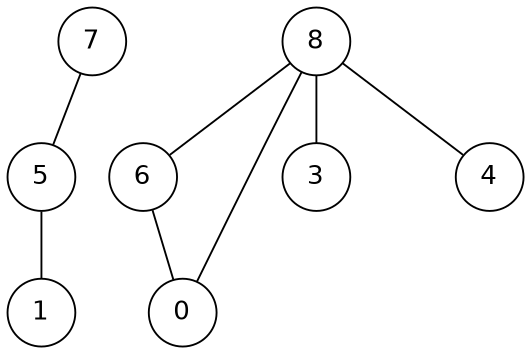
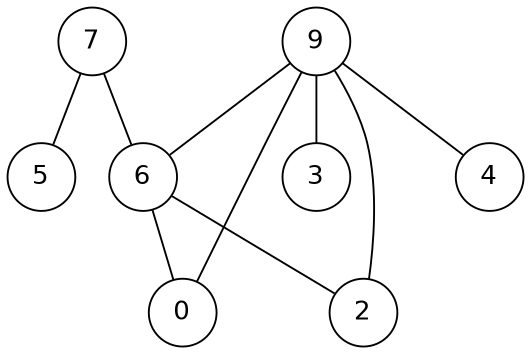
(316, 41) -> (316, 41)
none -> (118, 109)
(41, 313) -> none
none -> (363, 313)
